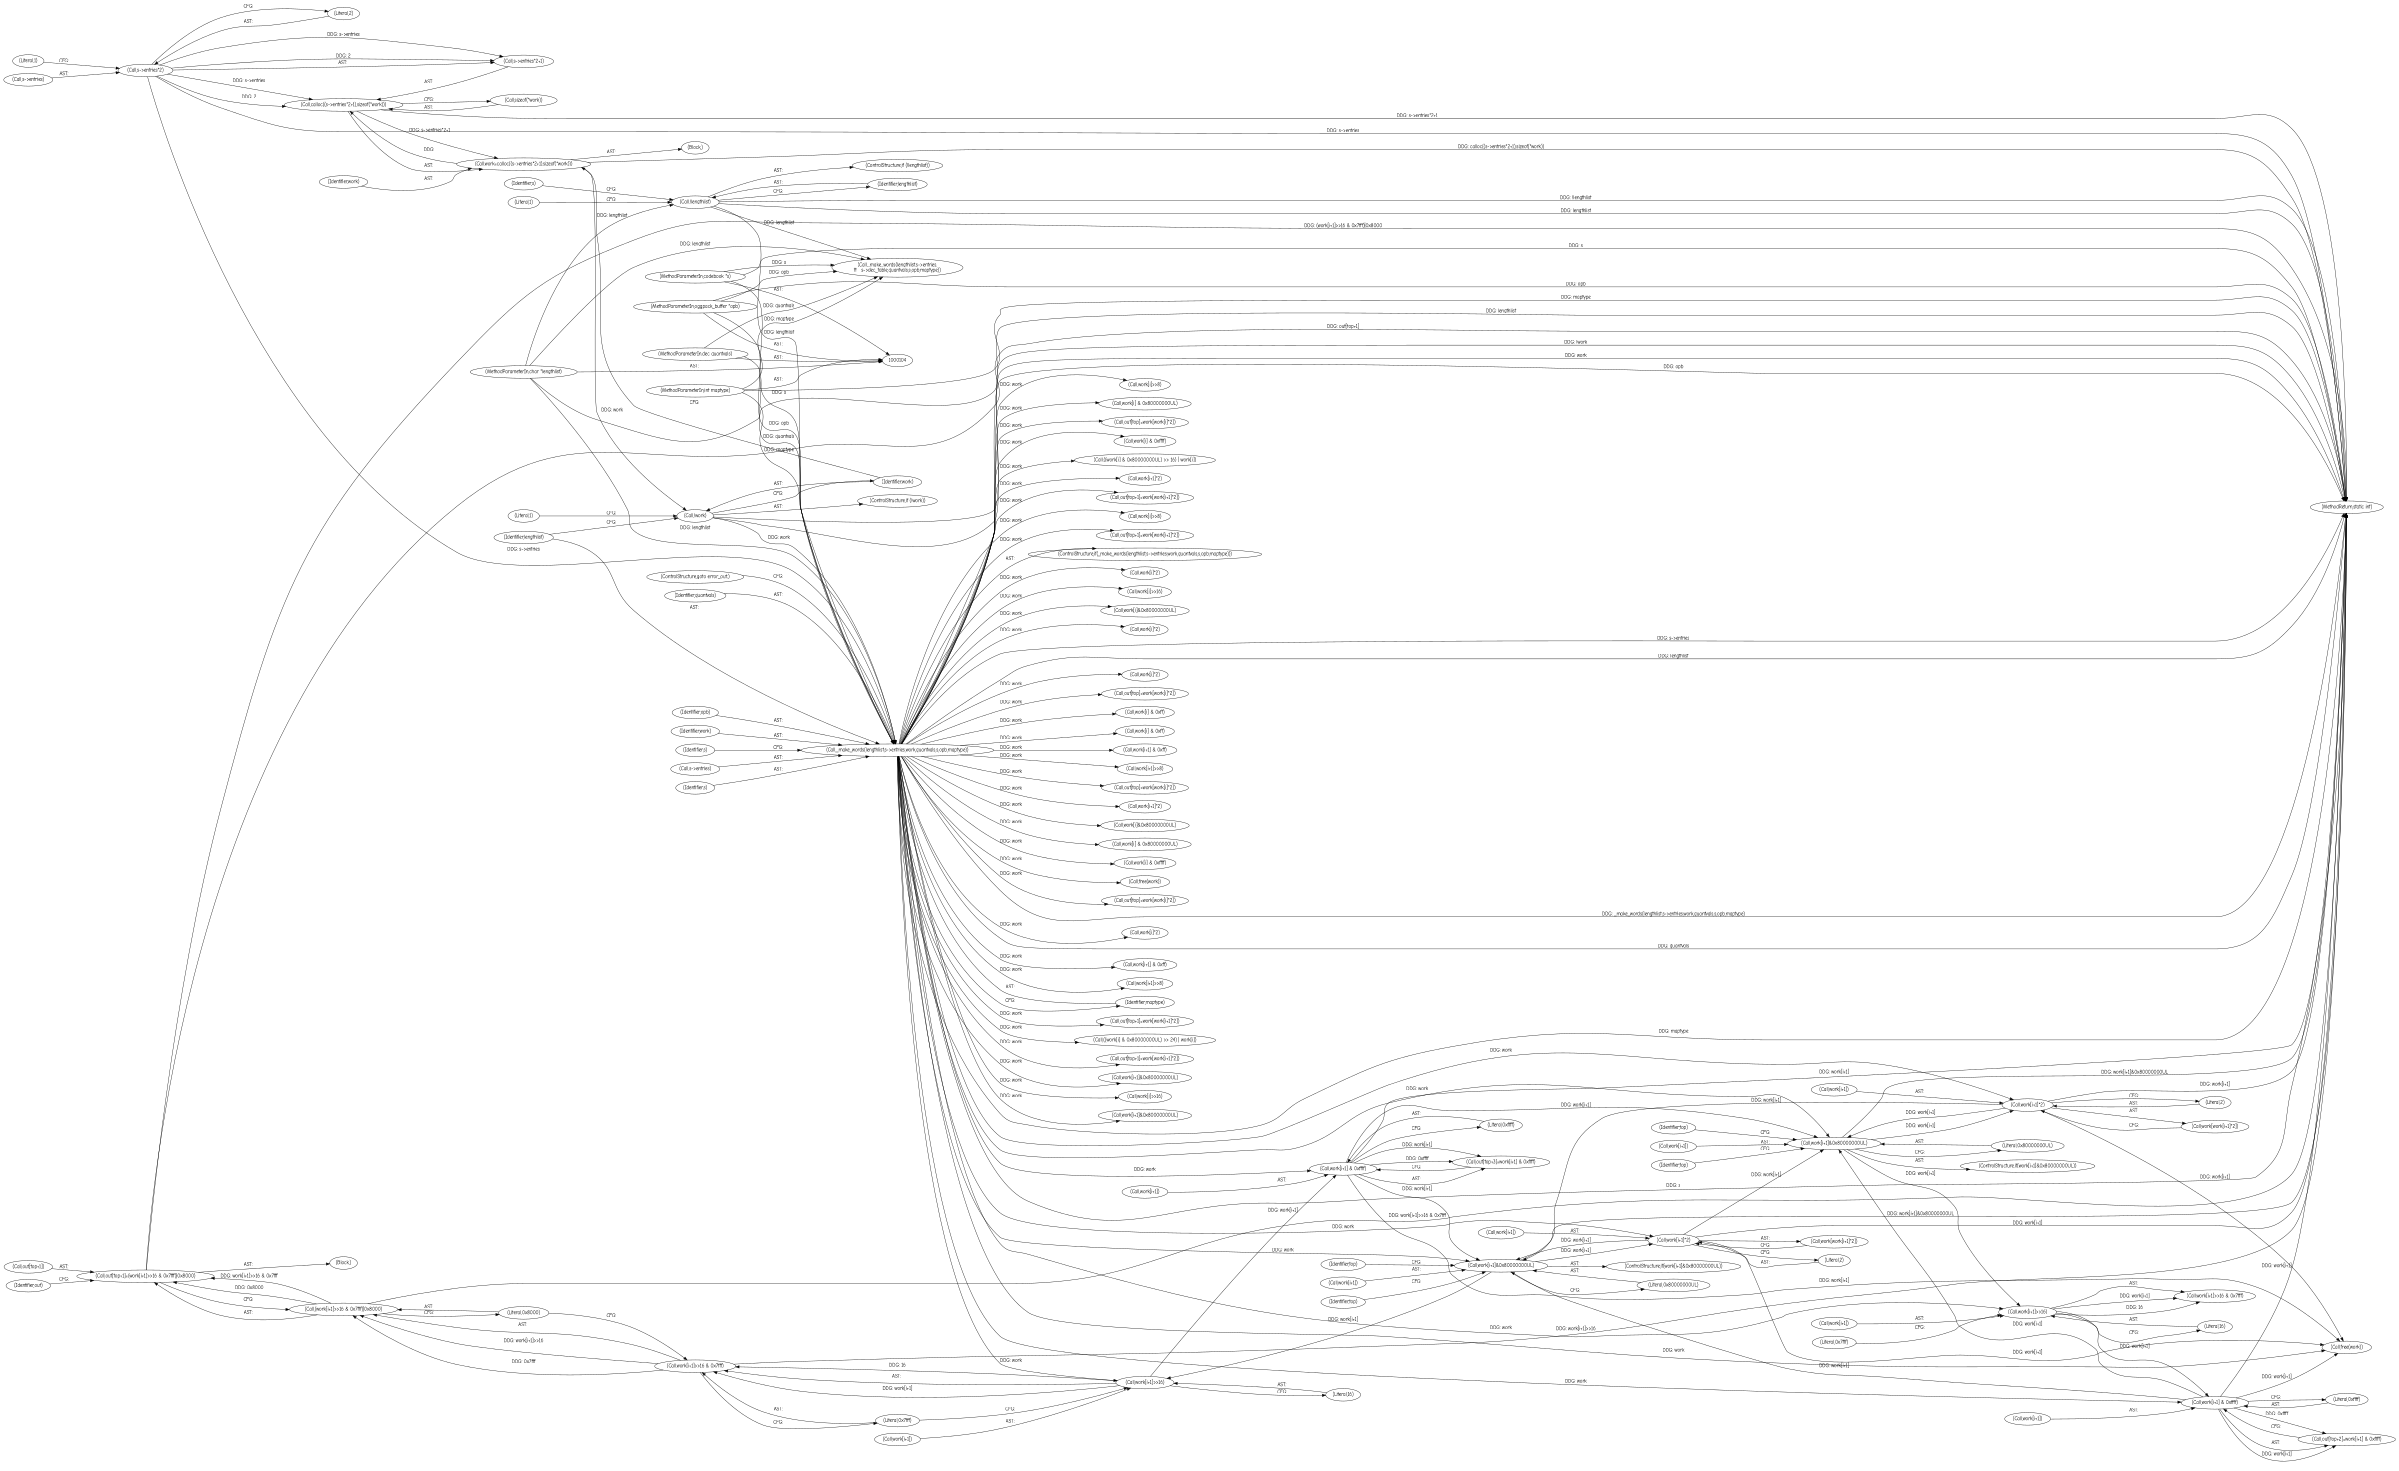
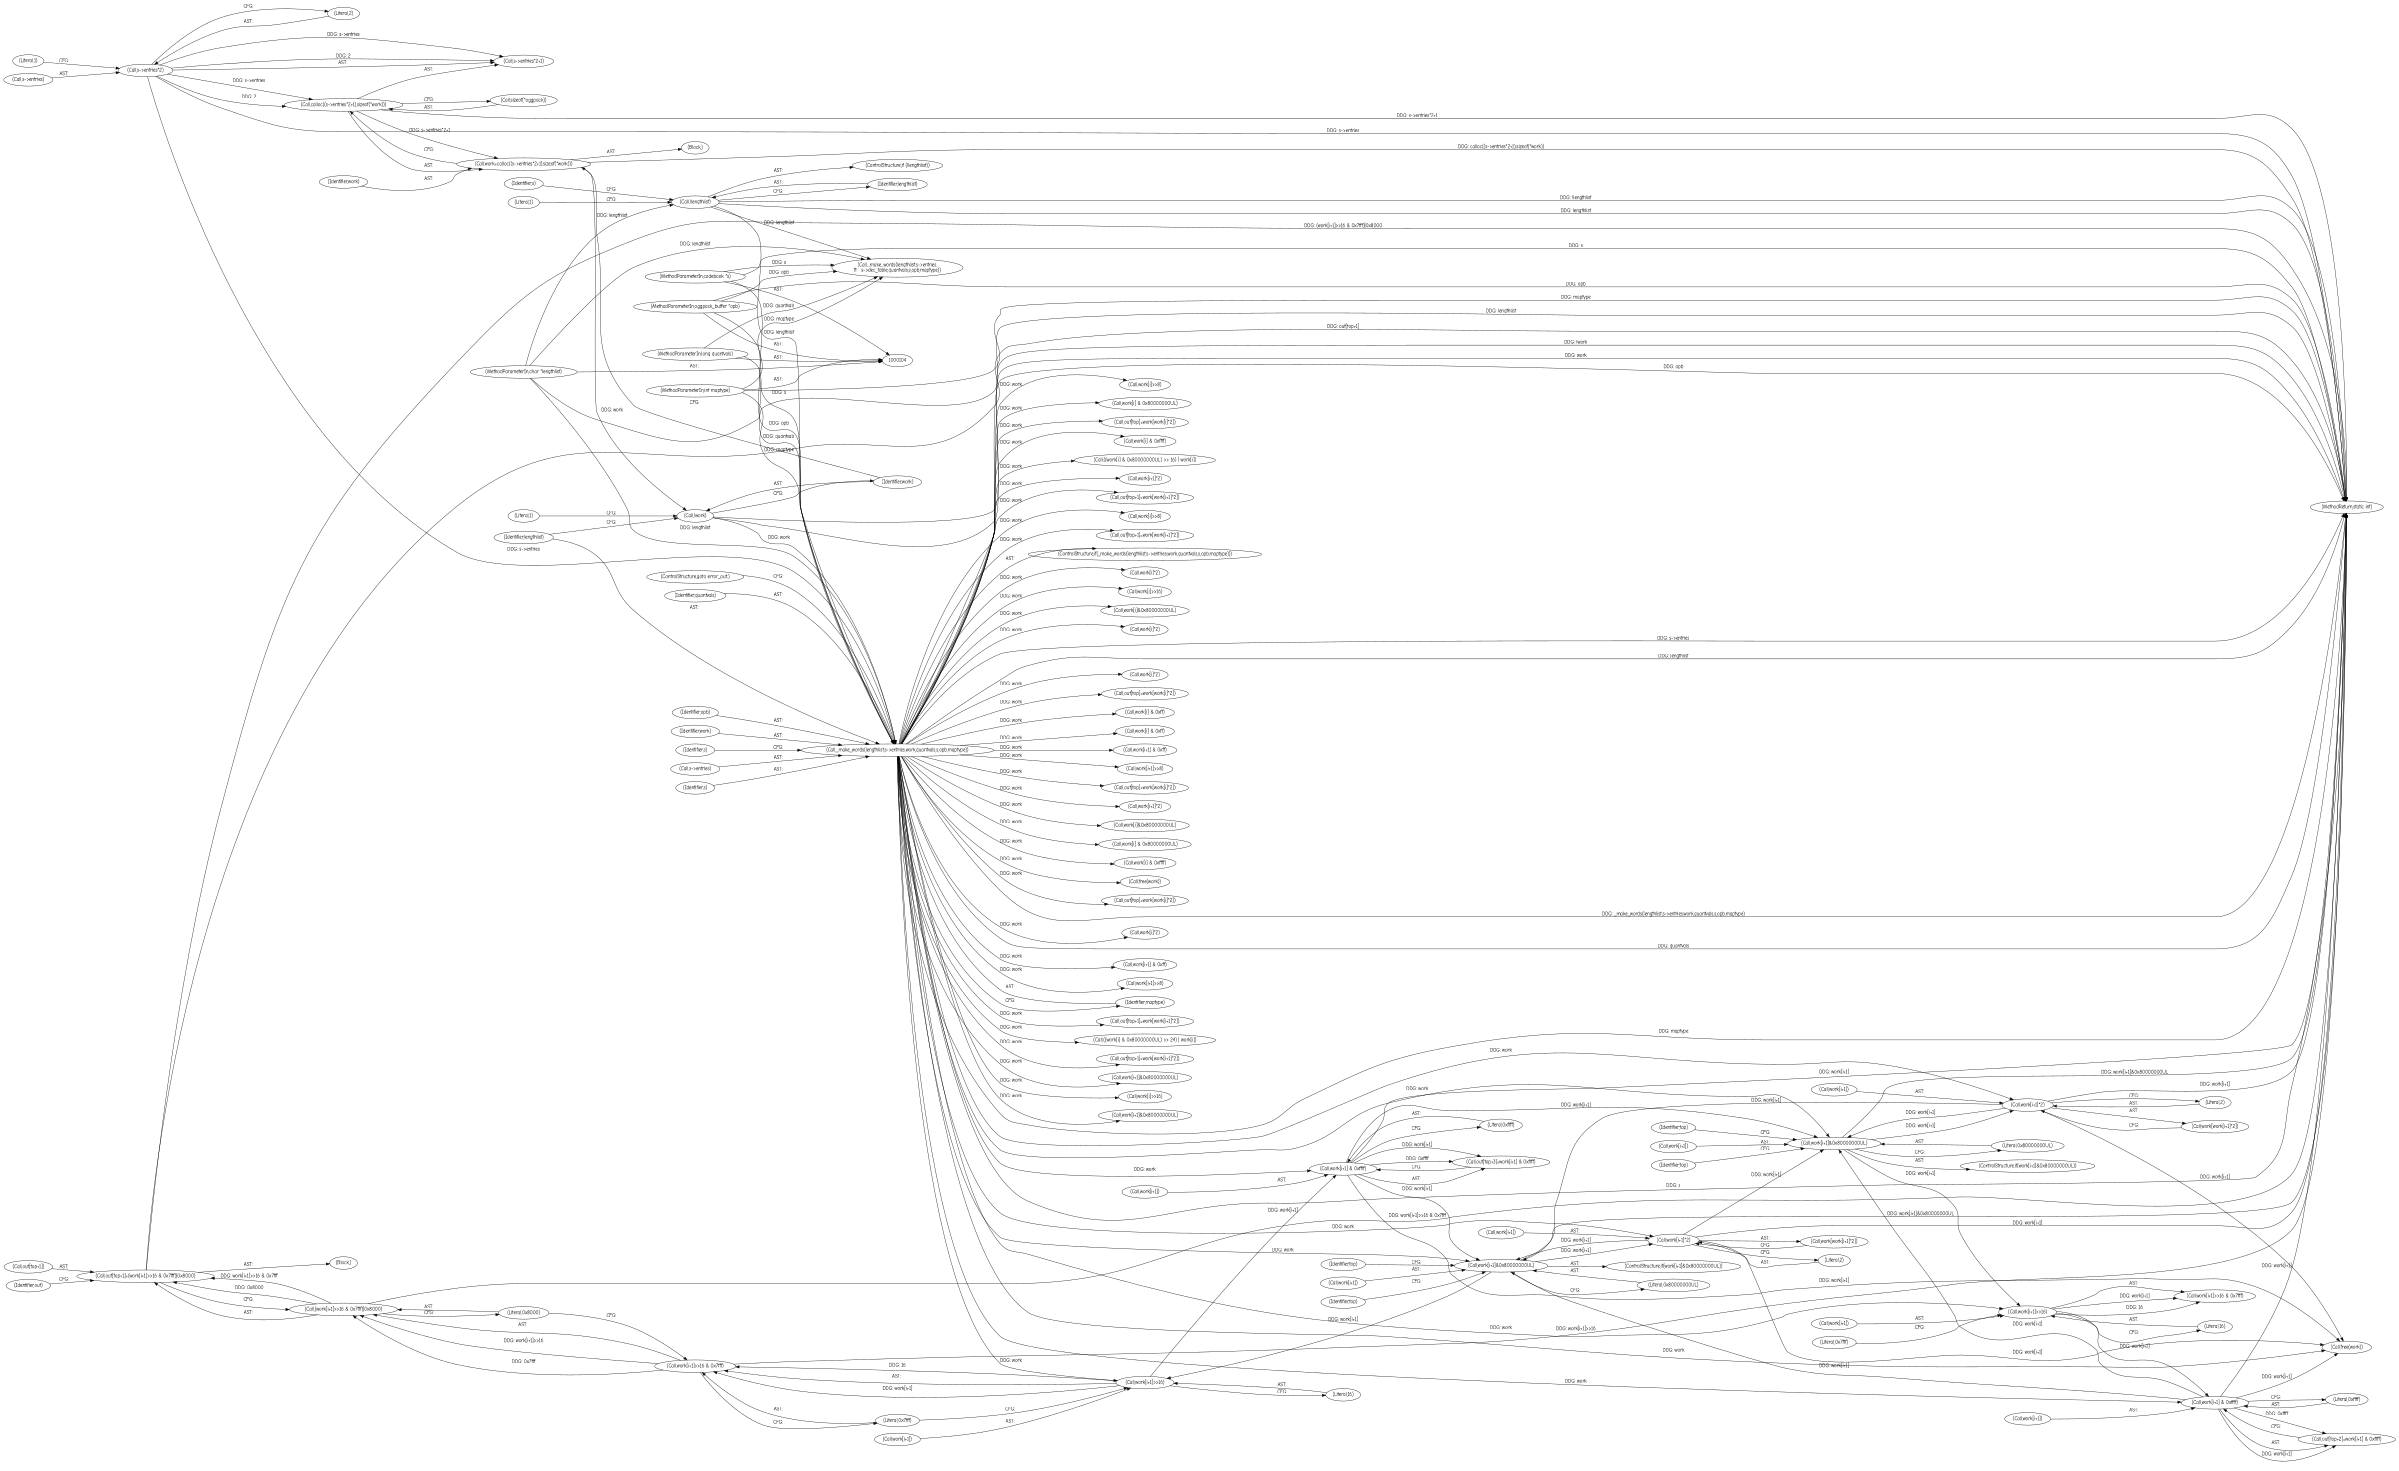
(445, 86) -> (424, 76)
(524, 100) -> (524, 100)
(430, 150) -> (430, 150)
(695, 354) -> (695, 354)
(897, 501) -> none
